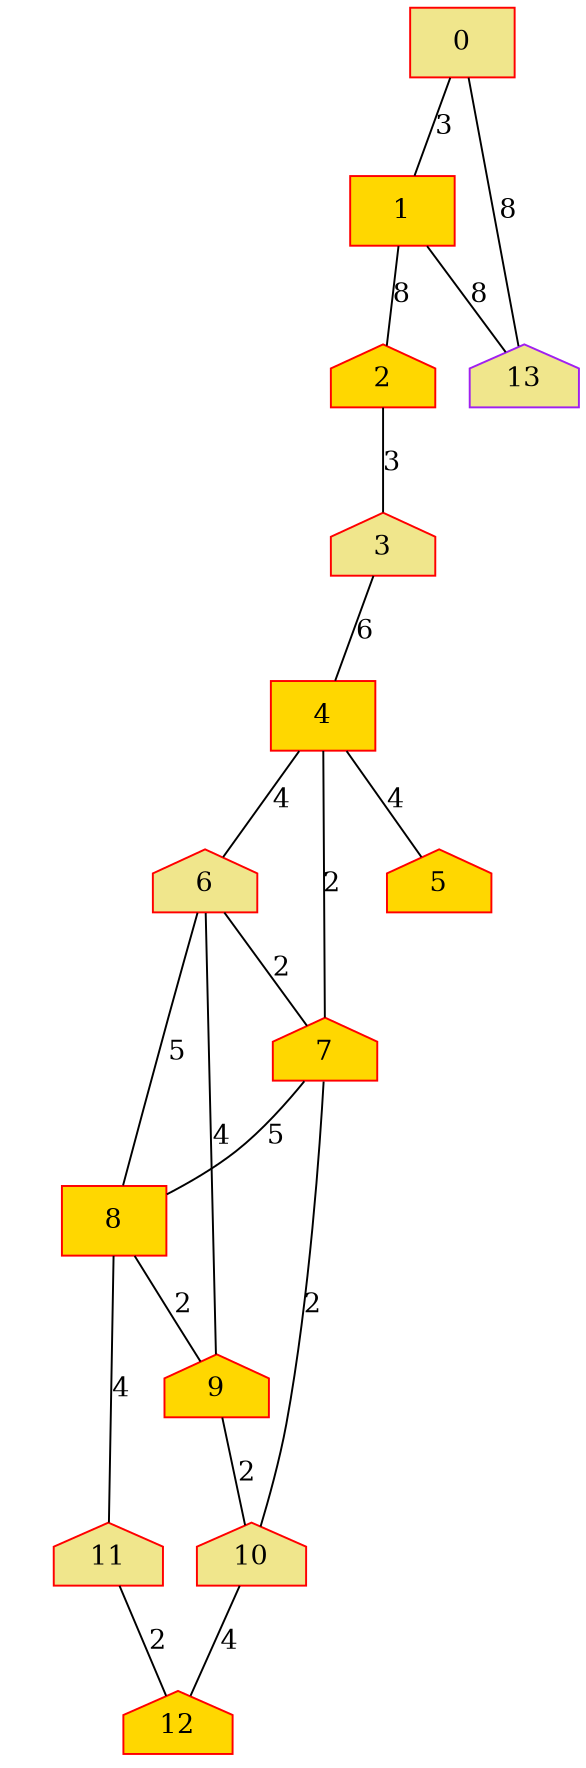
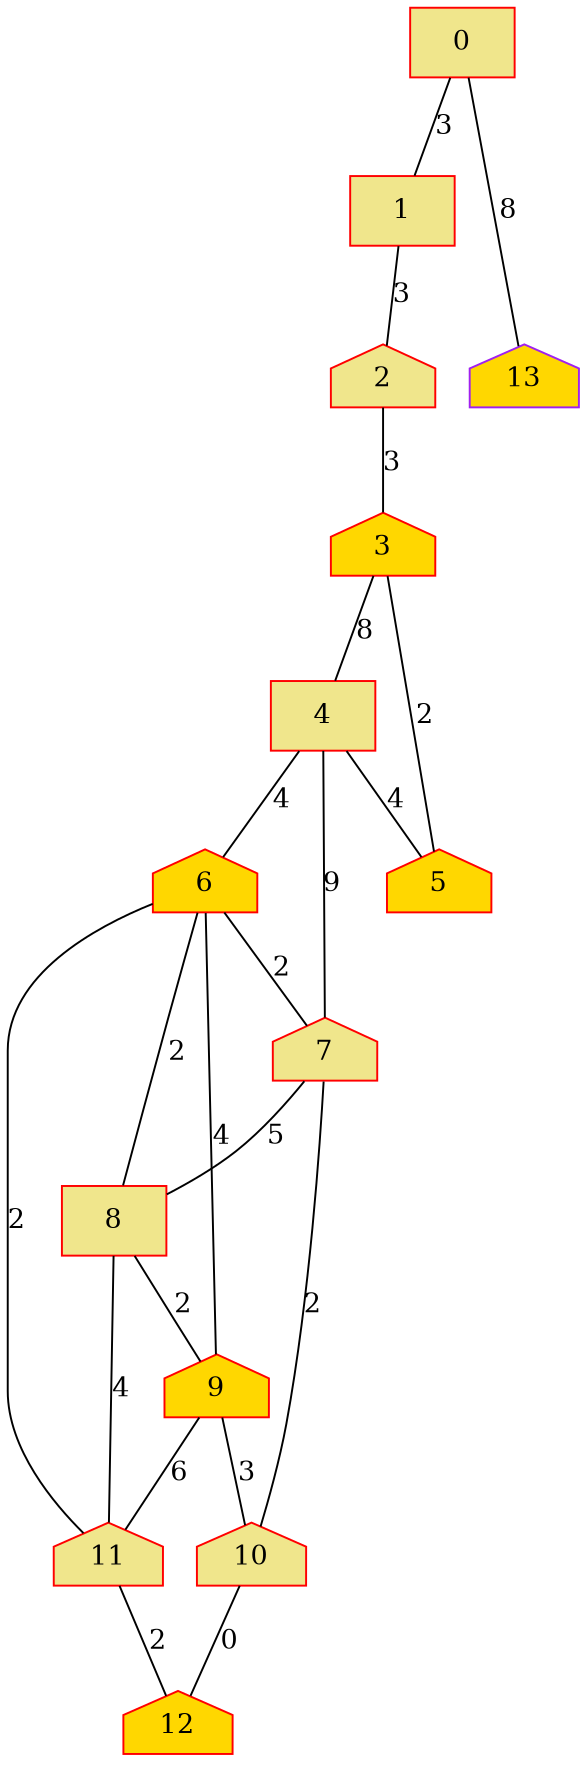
(402, 211) -> (402, 211)
(402, 295) -> (402, 295)
(466, 299) -> none
(383, 379) -> (383, 379)
(524, 379) -> (524, 379)
(383, 548) -> (383, 548)
(366, 632) -> (366, 632)
none -> (411, 714)
(323, 716) -> (323, 716)
(205, 884) -> (205, 884)
(333, 884) -> (333, 884)
(178, 1052) -> (178, 1052)
(325, 1052) -> (325, 1052)
none -> (8, 1194)
(114, 1221) -> (114, 1221)
(248, 1473) -> (248, 1473)
none -> (162, 1474)
(230, 1642) -> (230, 1642)
